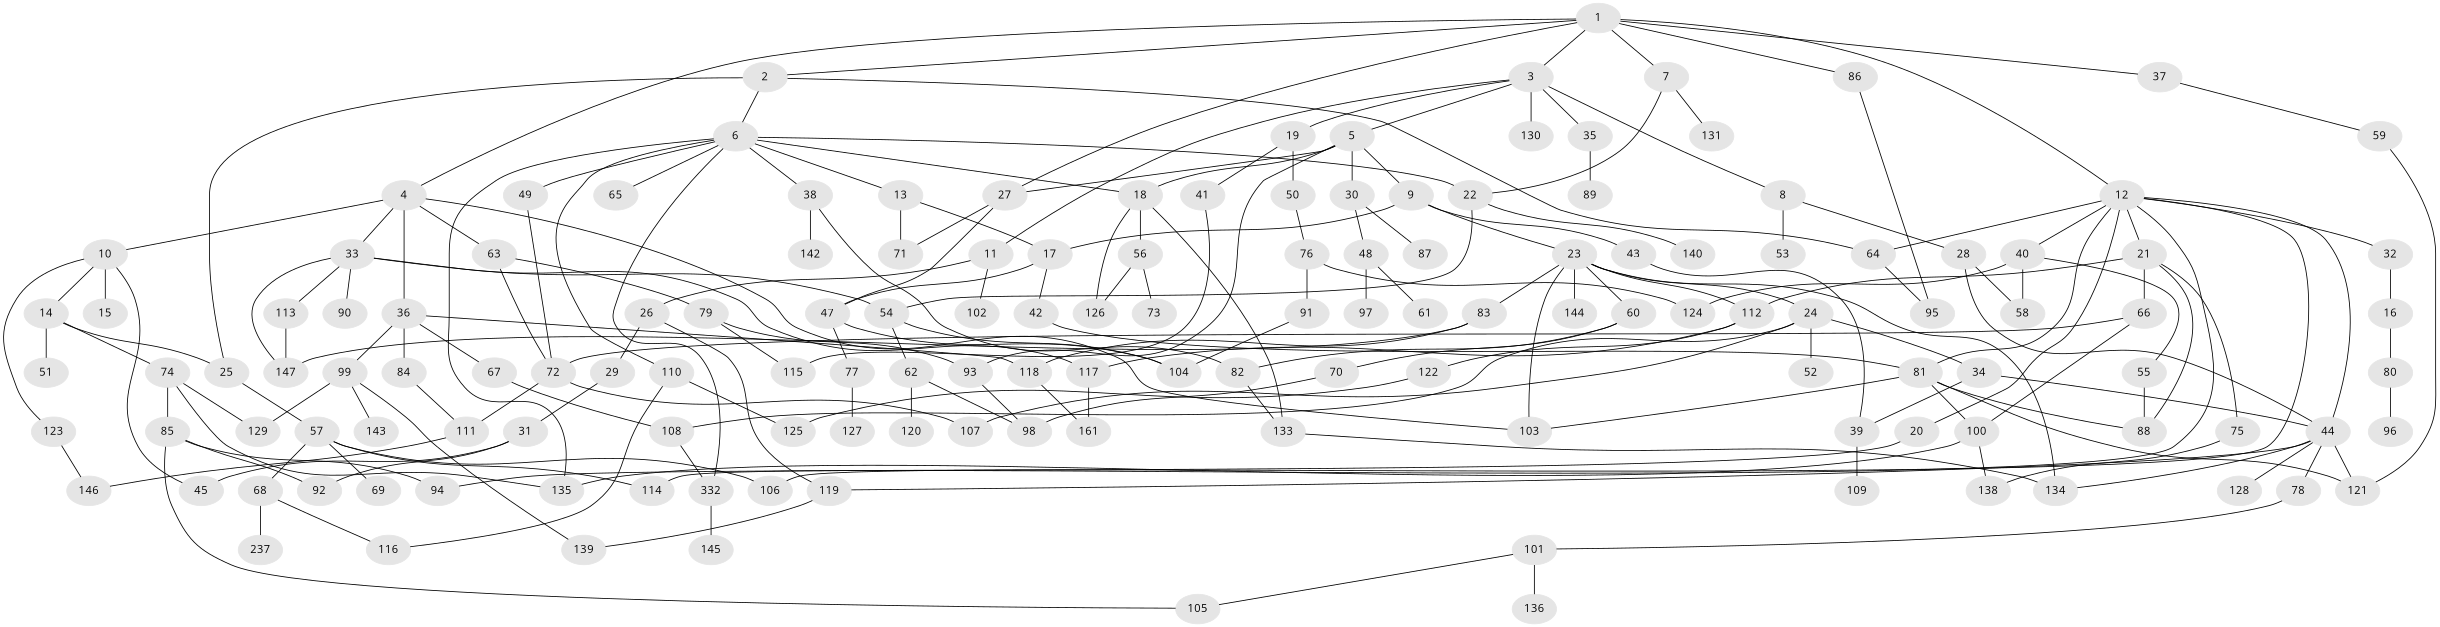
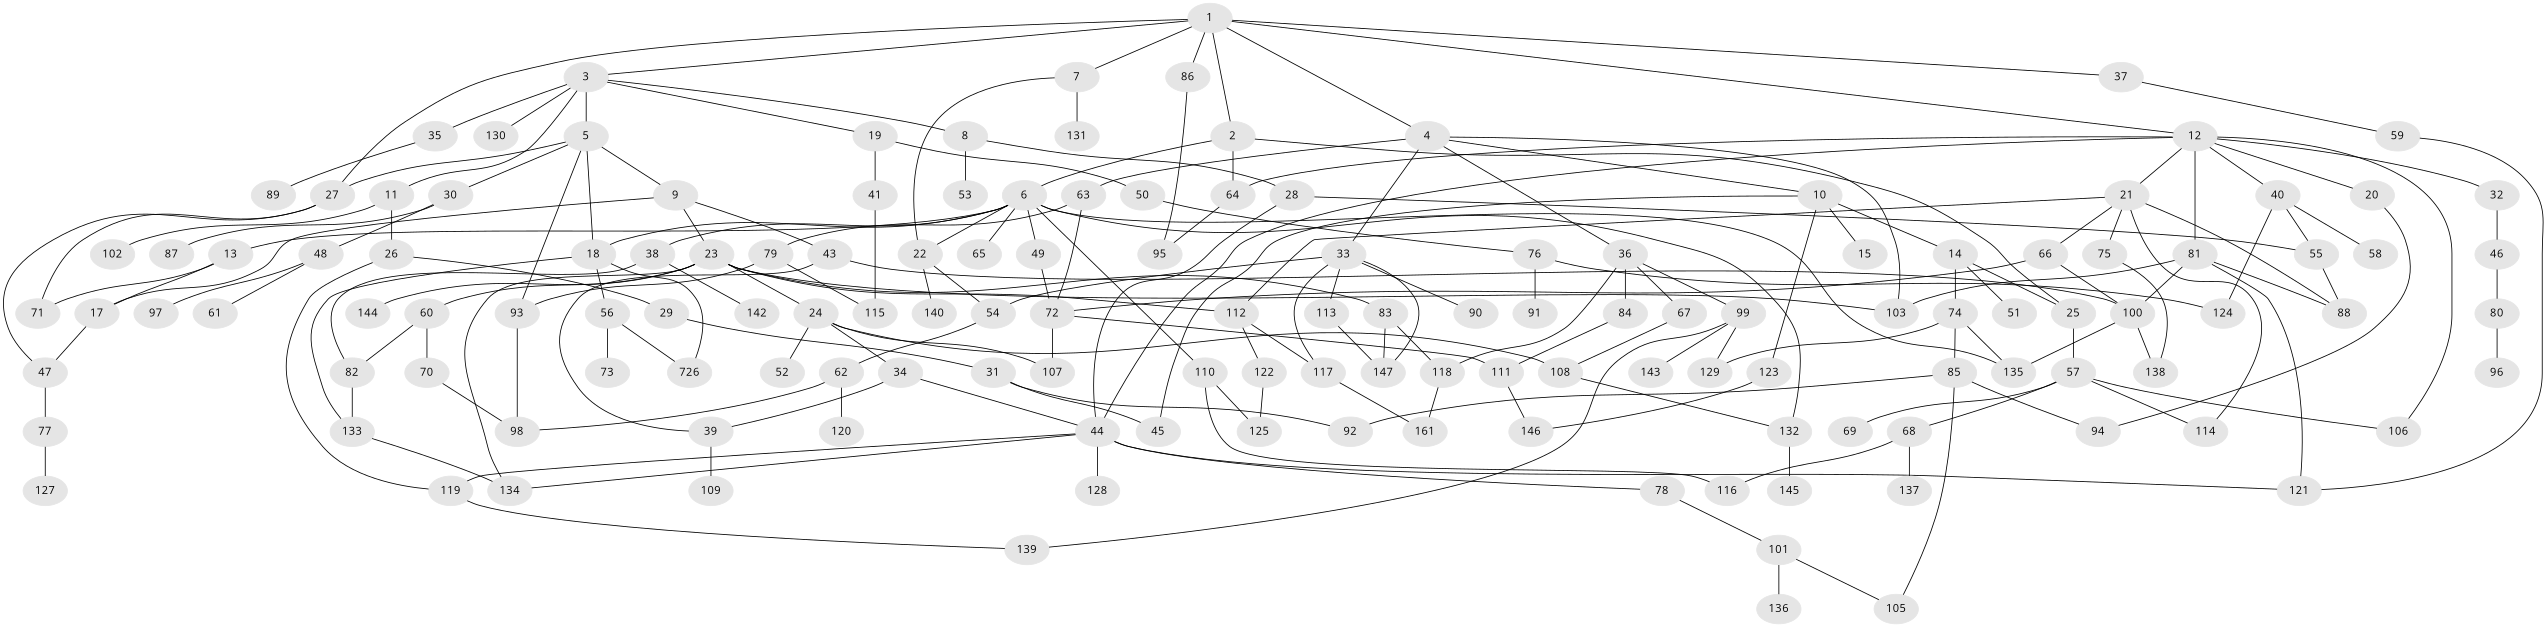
none -> (1484, 274)
(1993, 284) -> (1855, 218)
(1036, 314) -> none
(1095, 314) -> (690, 373)
(2391, 314) -> (2497, 254)
(1179, 373) -> none
(1561, 473) -> (2242, 288)
(711, 491) -> (1789, 432)
(260, 550) -> (1909, 491)
